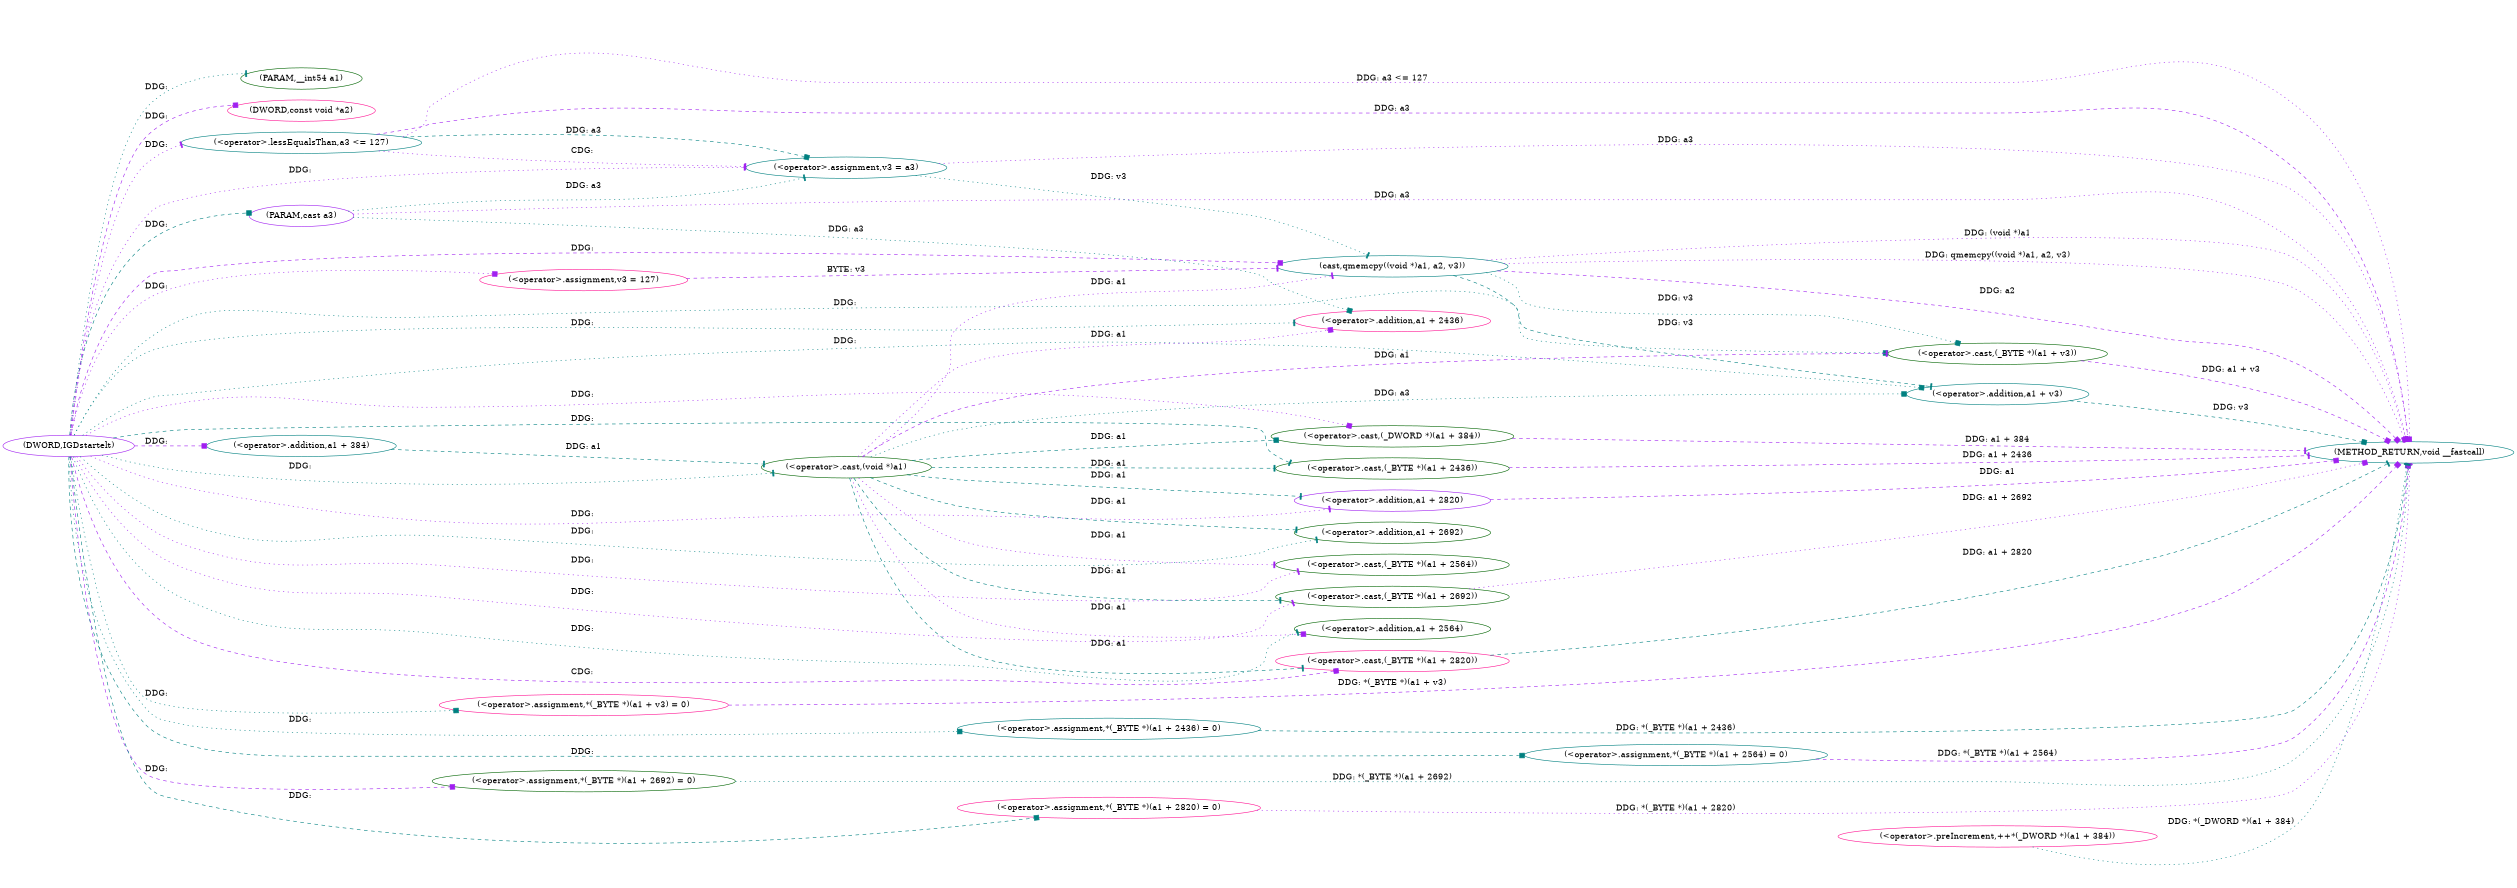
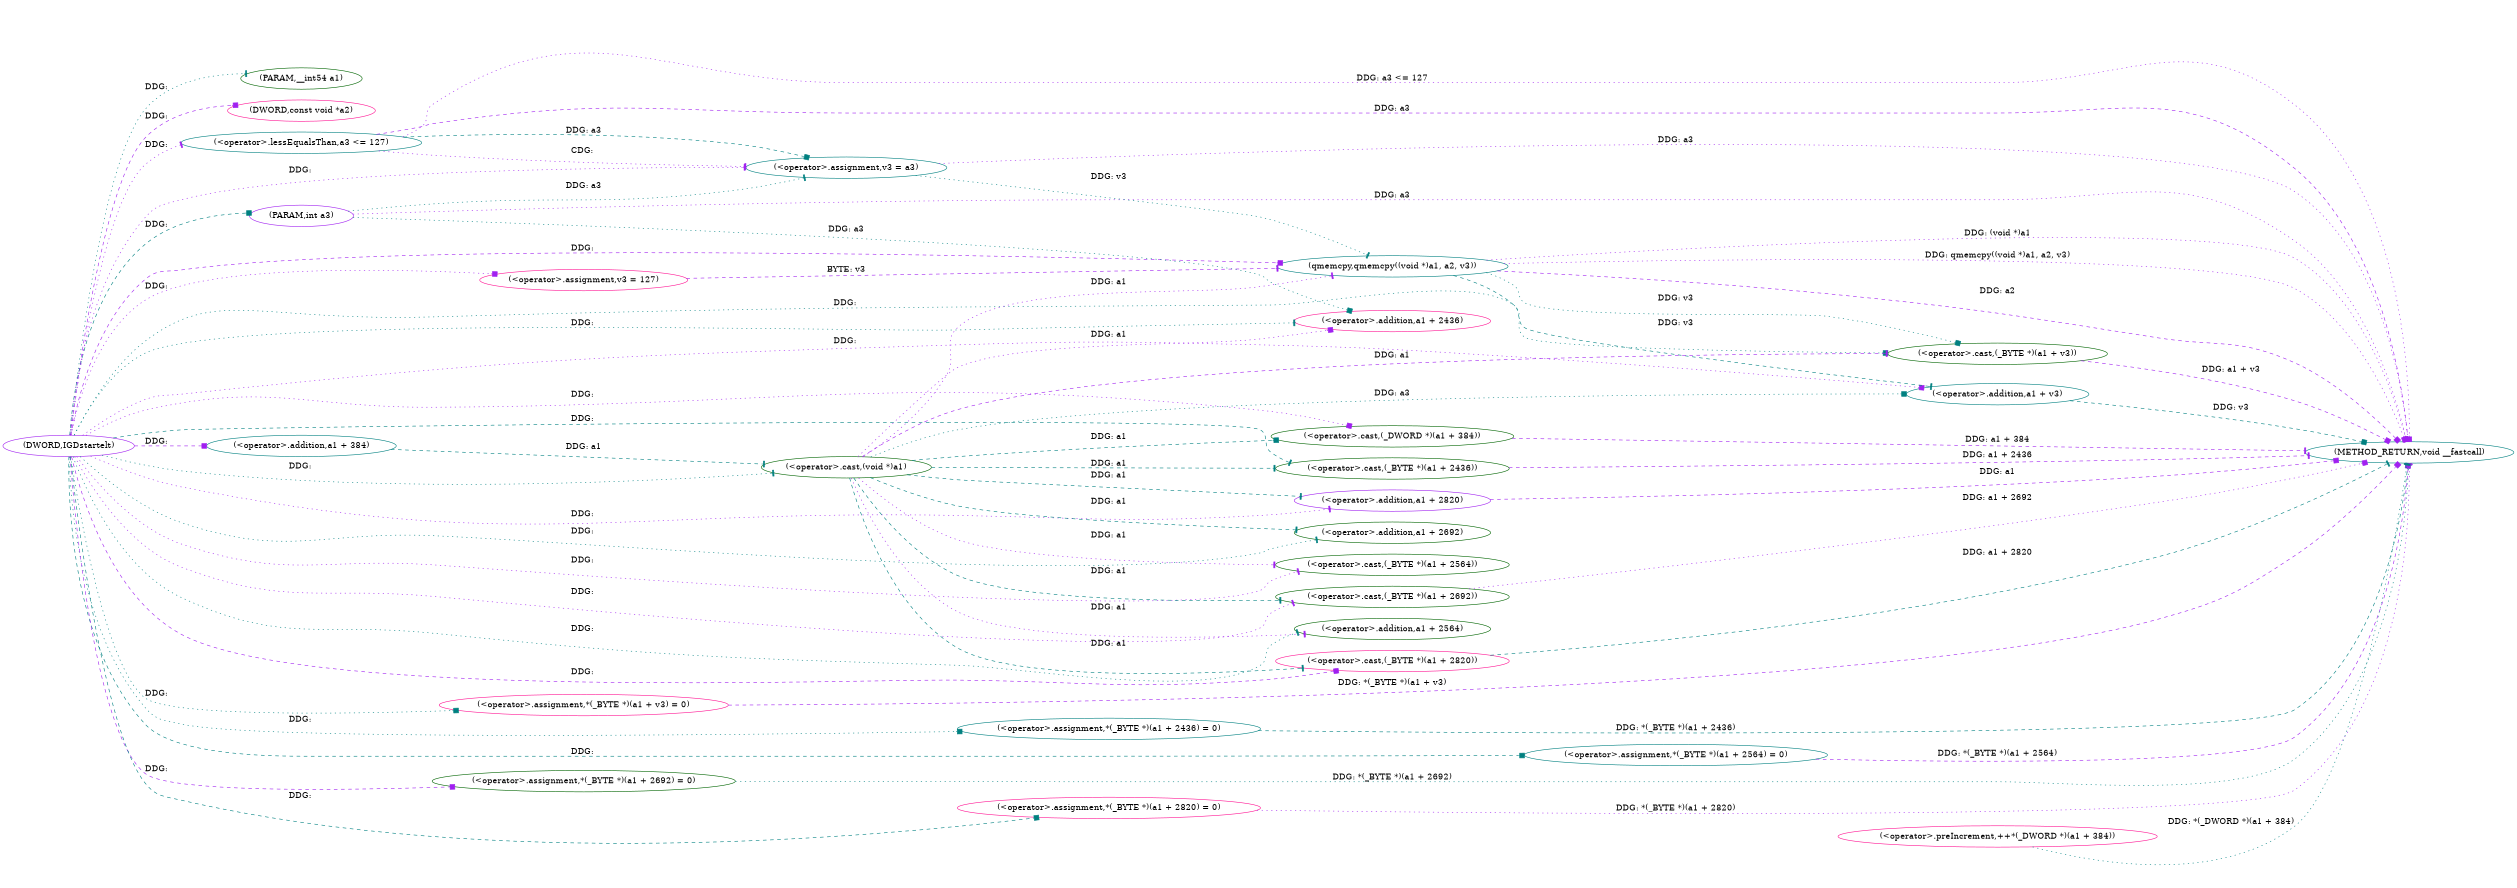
(301, 216) -> (301, 216)
(1392, 266) -> (1392, 266)
(995, 344) -> (995, 344)
(1041, 631) -> (1041, 631)
(584, 672) -> (584, 672)
